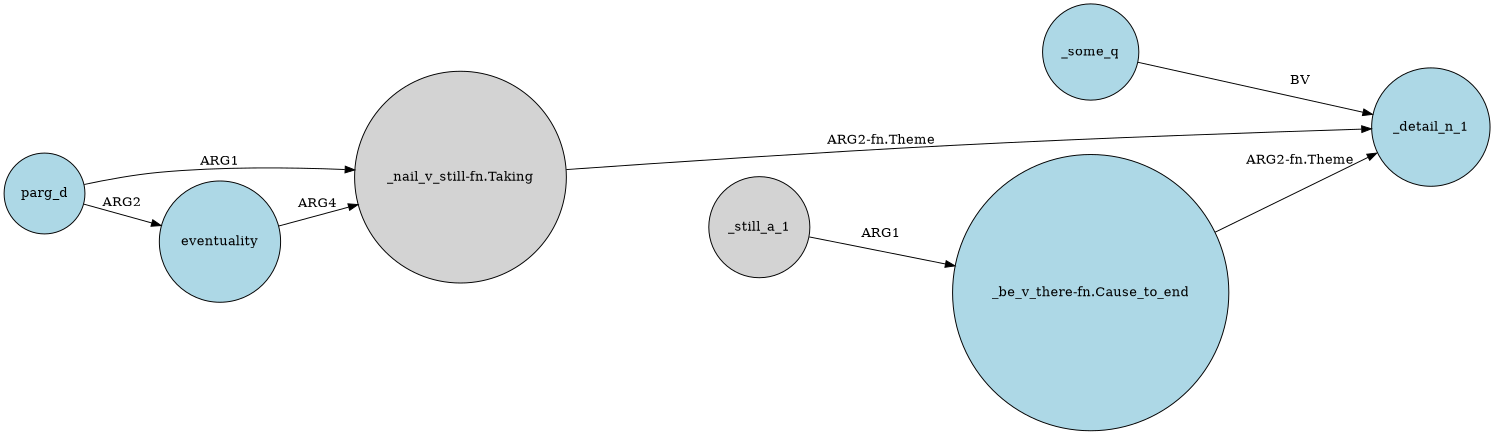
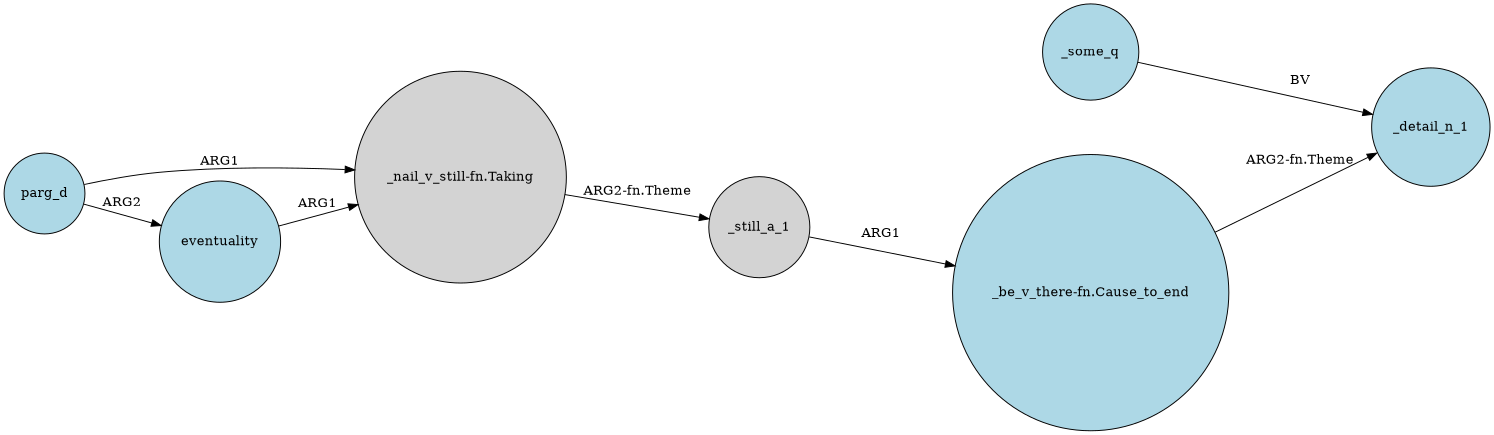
(964, 145) -> (632, 206)
(318, 204) -> (318, 204)
